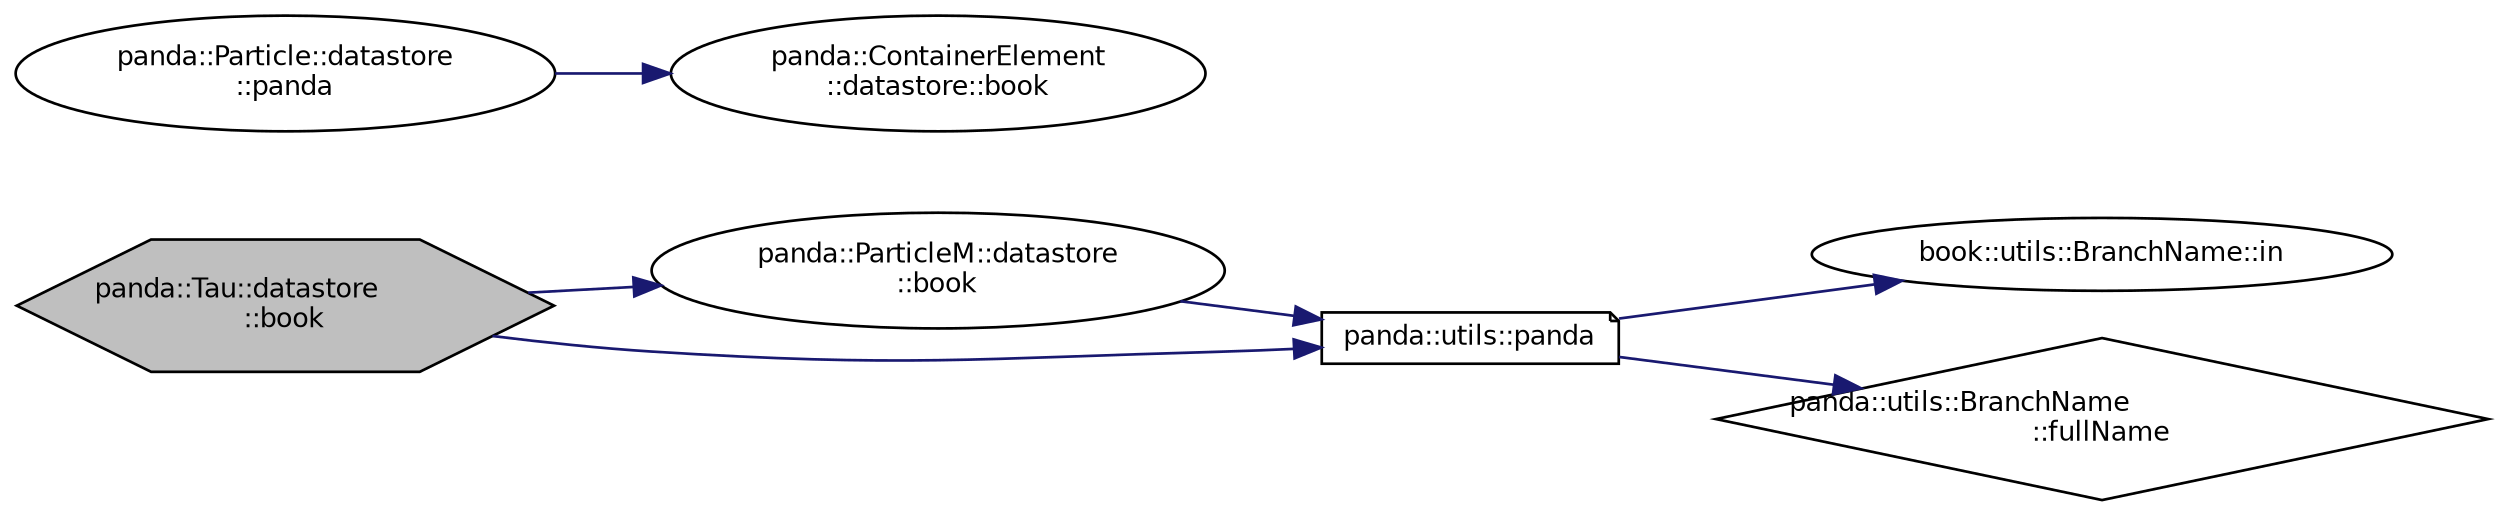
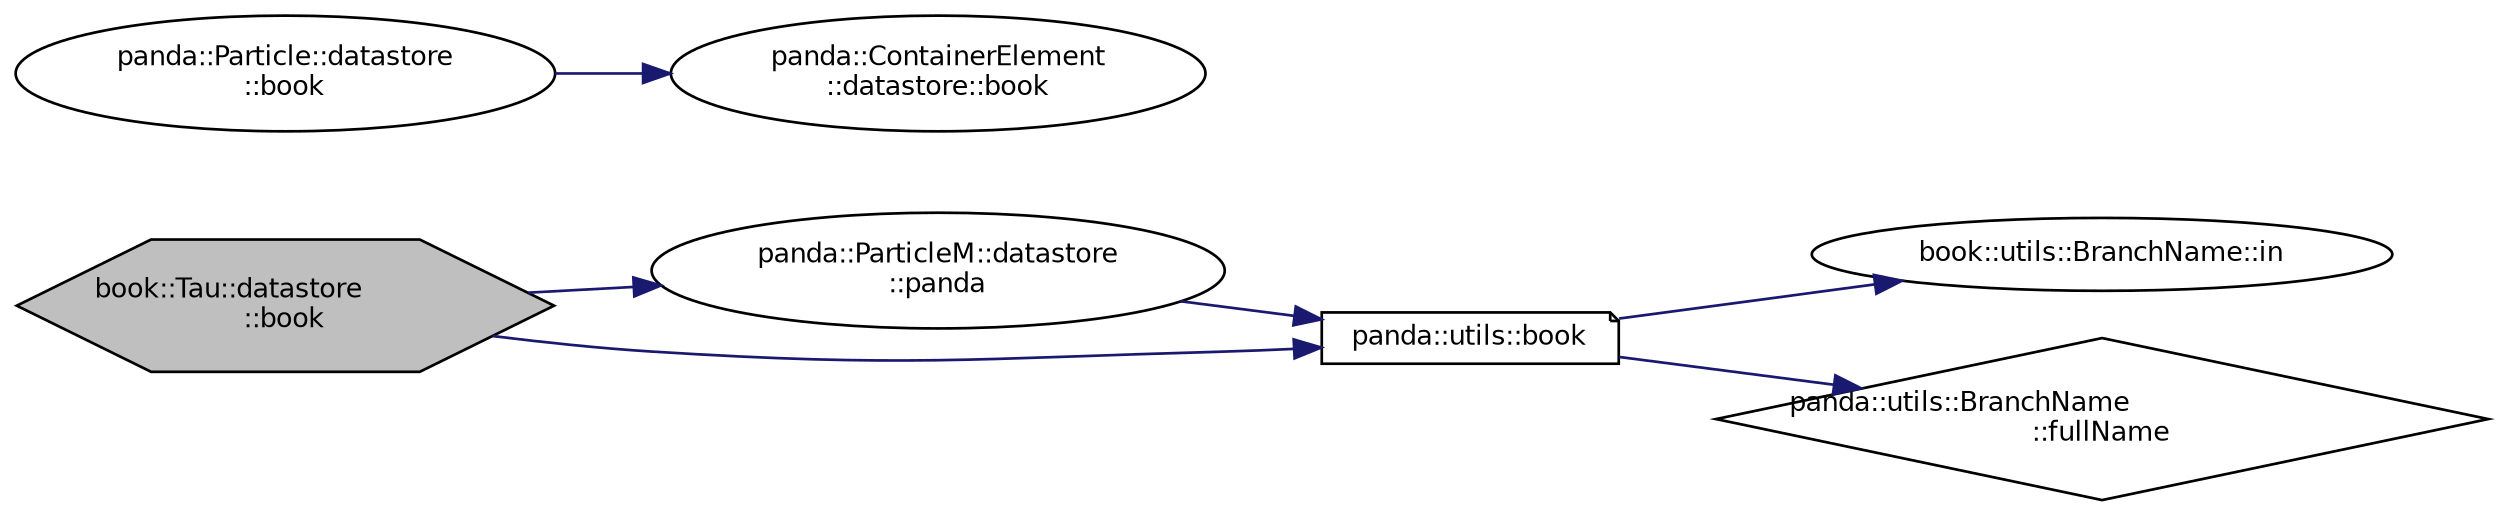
(285, 73) -> (285, 73)
(938, 271) -> (938, 271)
(285, 306) -> (285, 306)
(1470, 338) -> (1470, 338)
